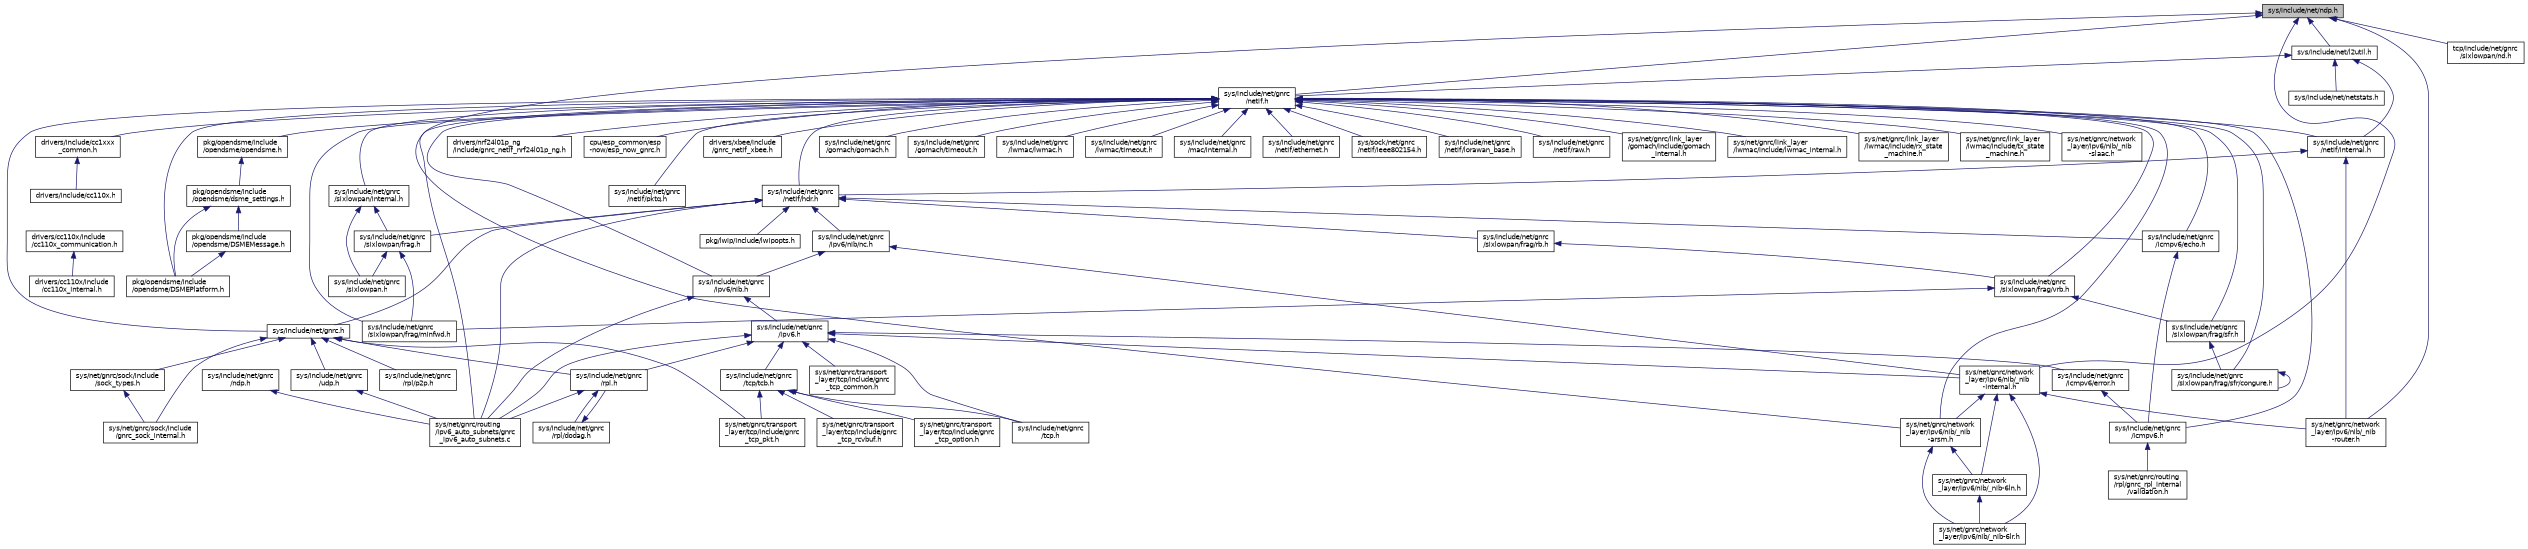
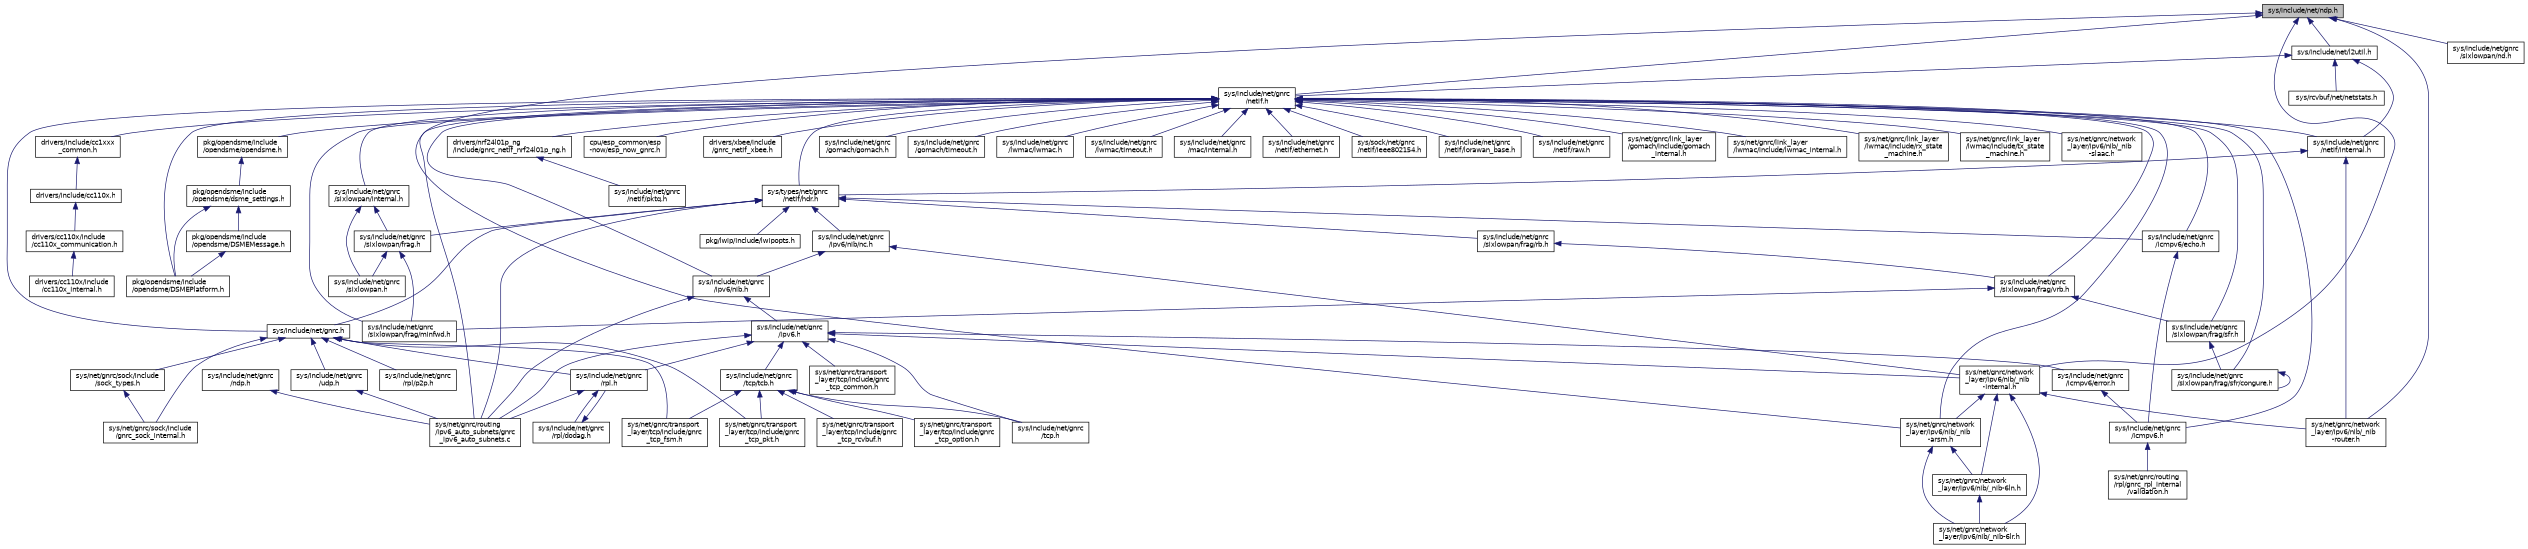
(2486, 53) -> (2486, 53)
(2337, 98) -> (2337, 98)
(920, 108) -> (581, 172)
(800, 196) -> (800, 196)
none -> (75, 220)
none -> (665, 433)
